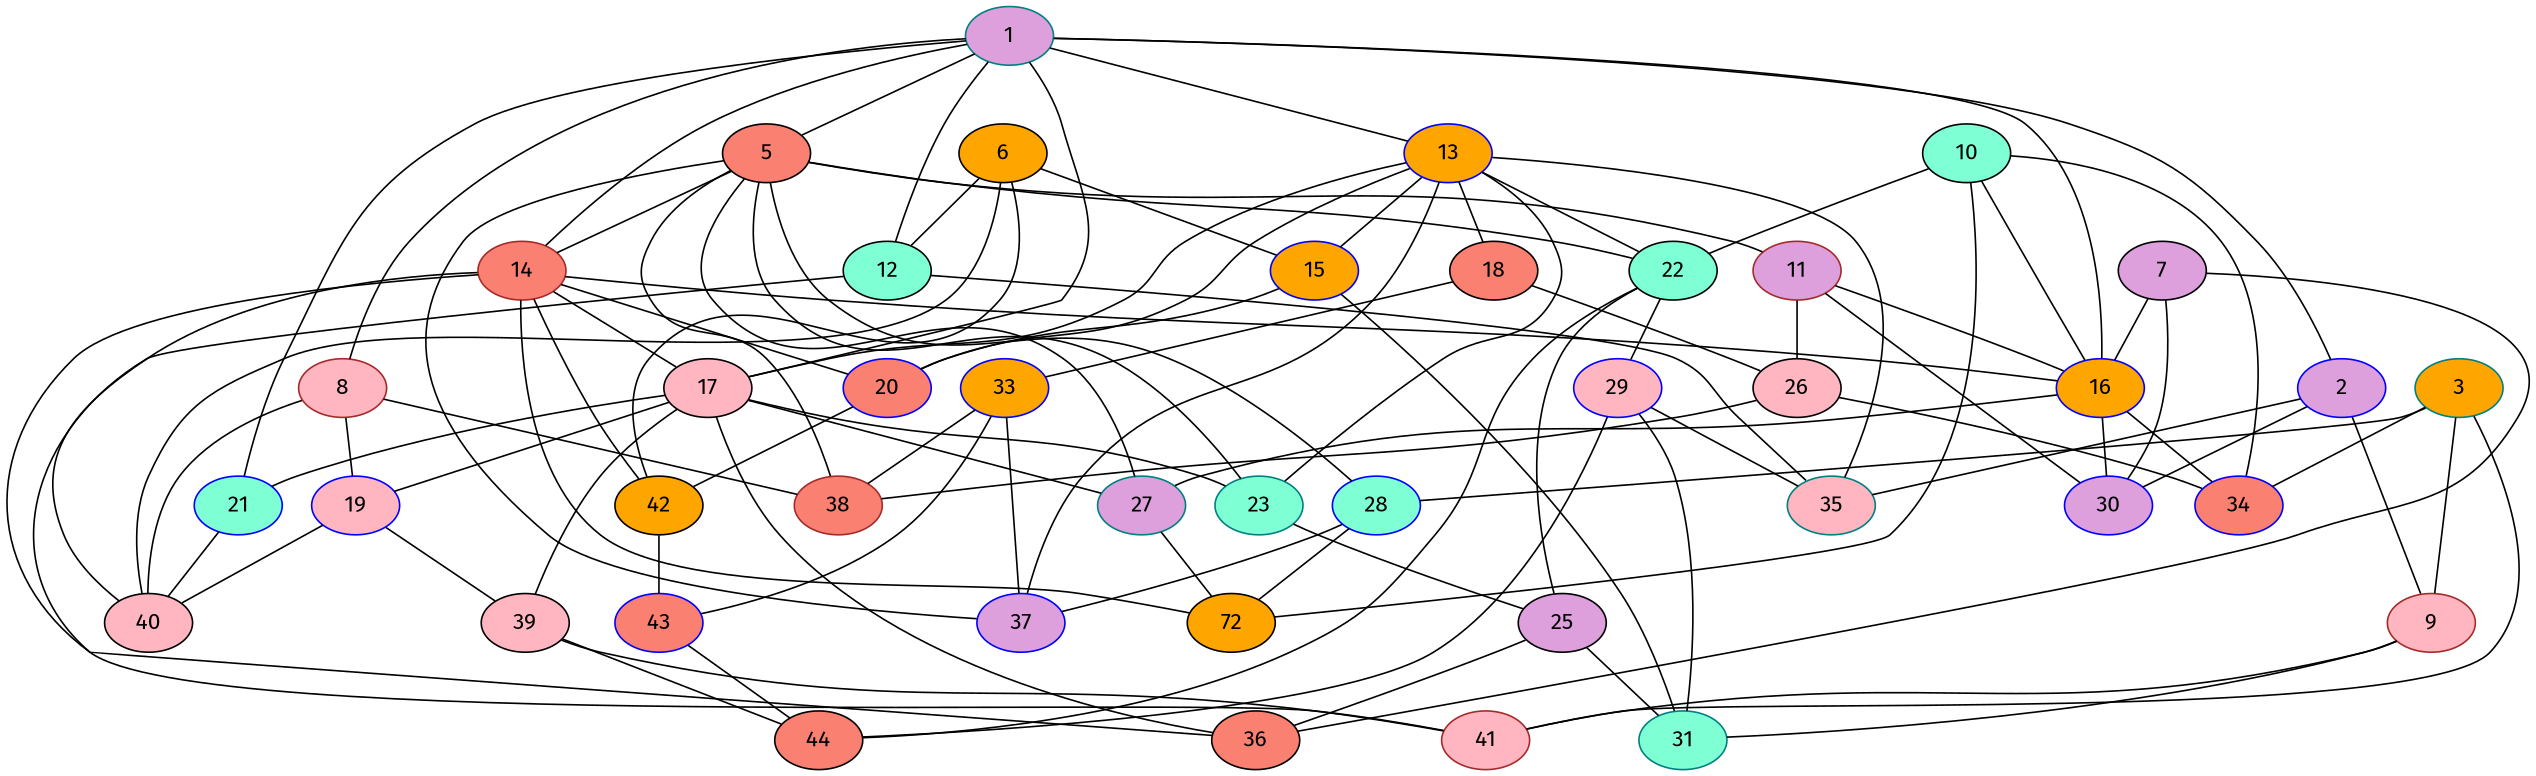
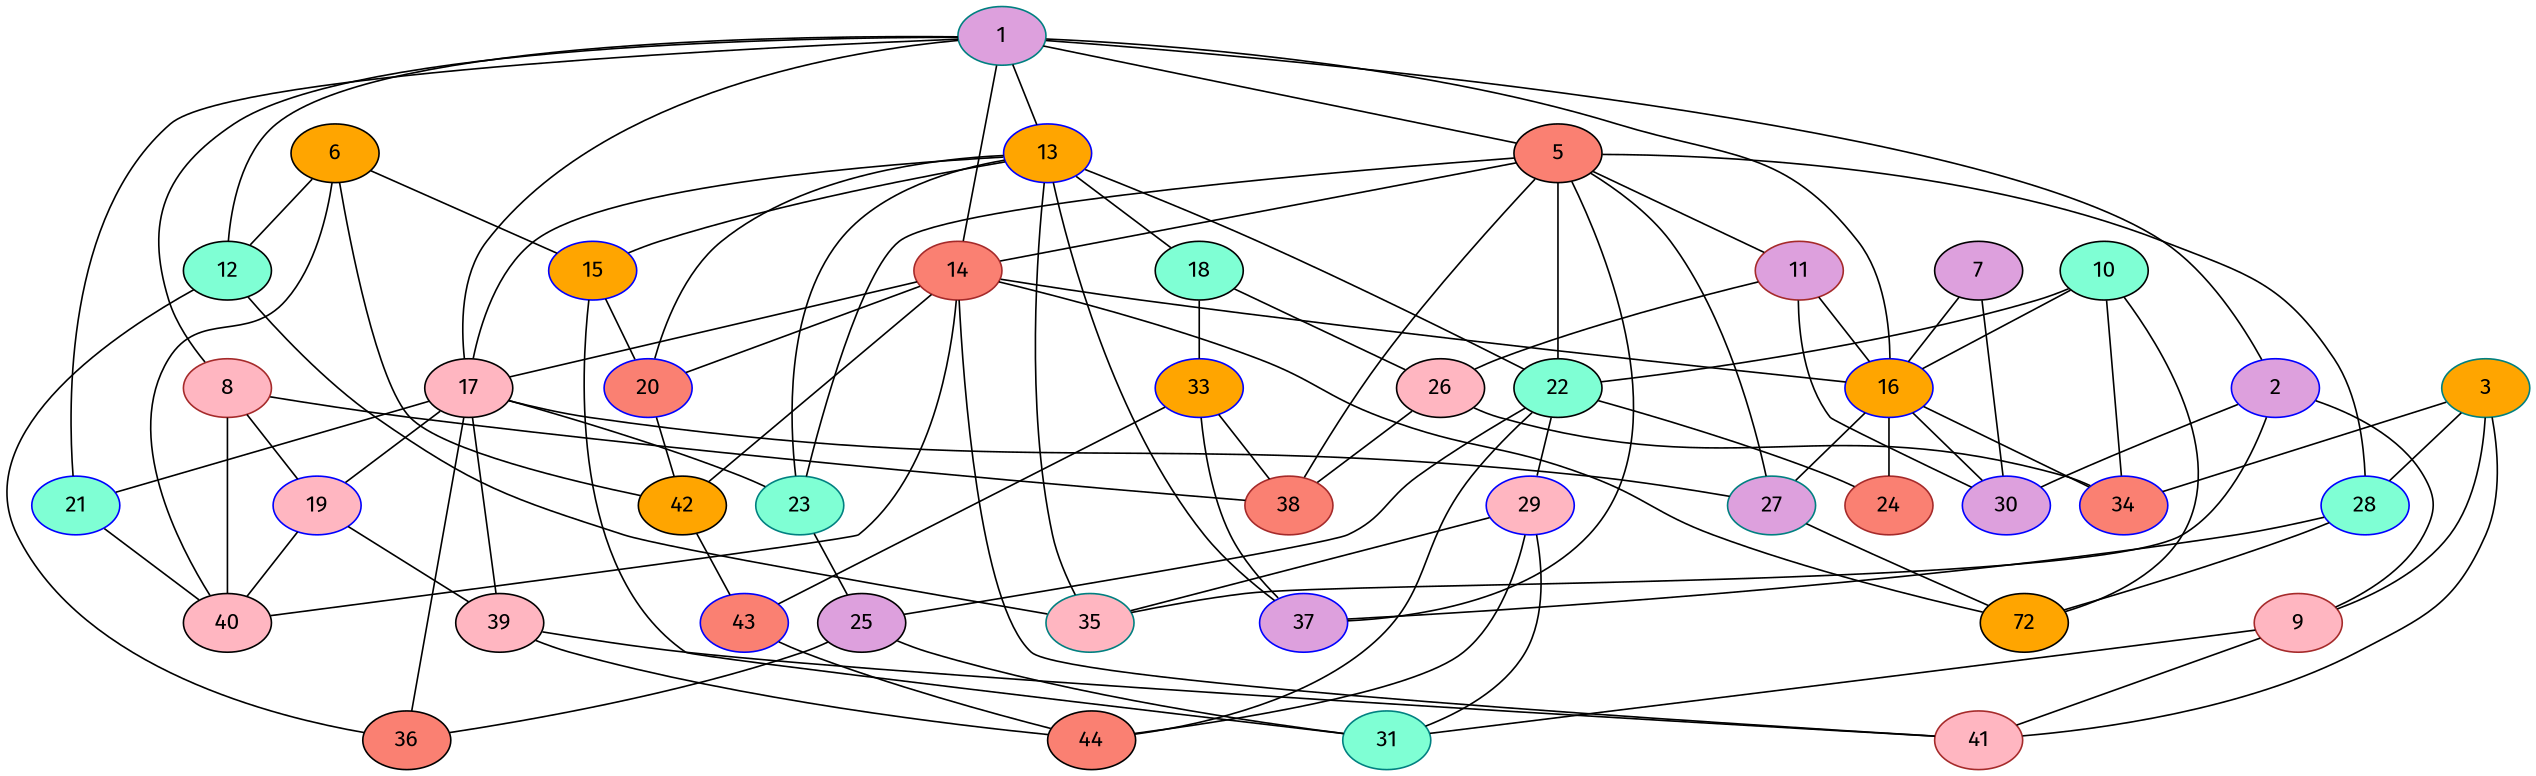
(1494, 271) -> (1199, 271)
none -> (1889, 505)
(2121, 577) -> none
